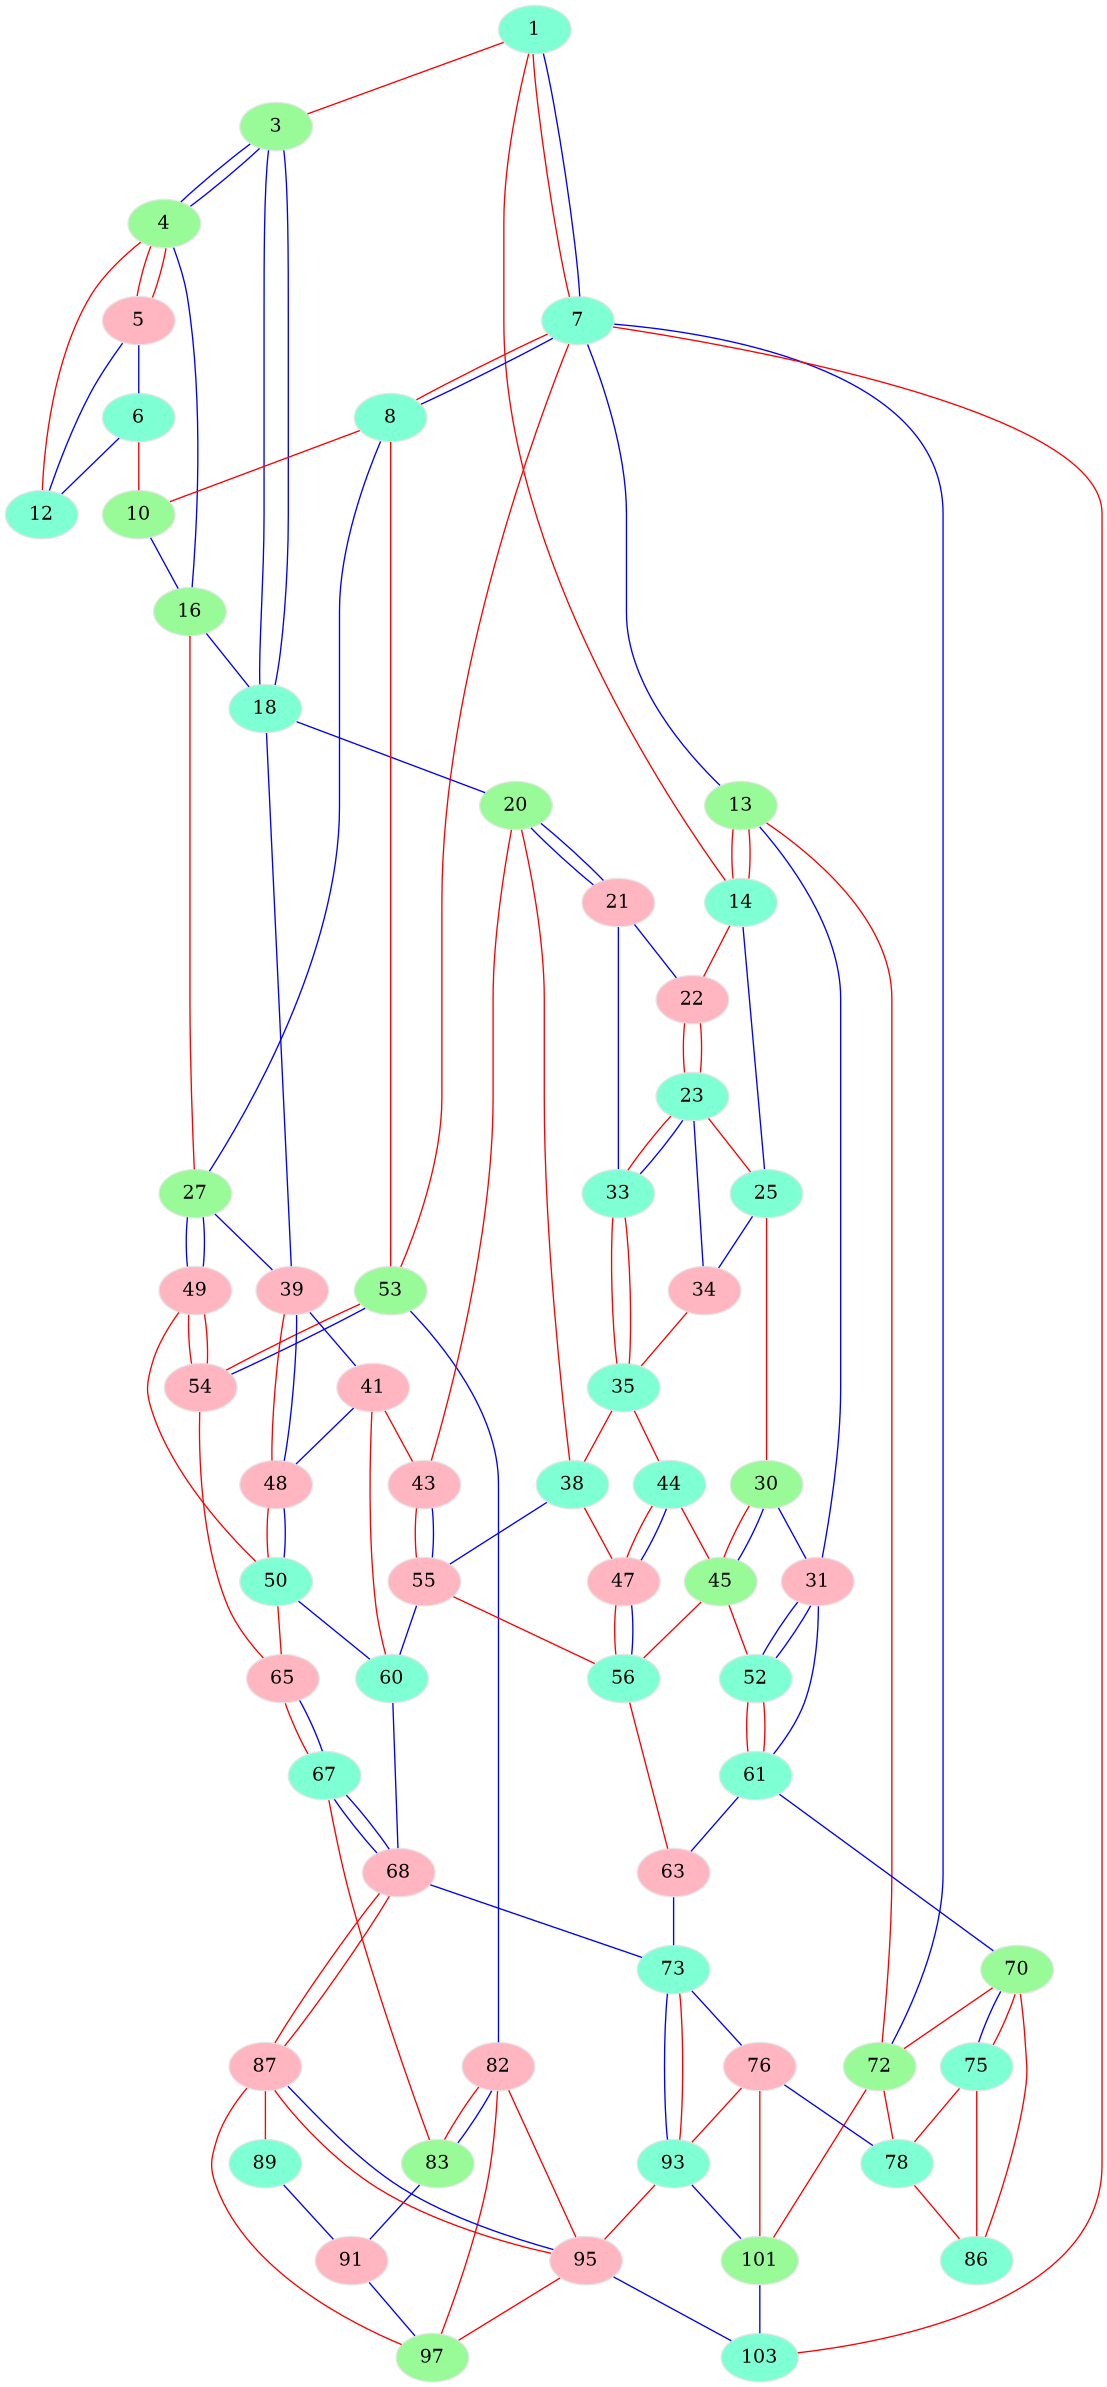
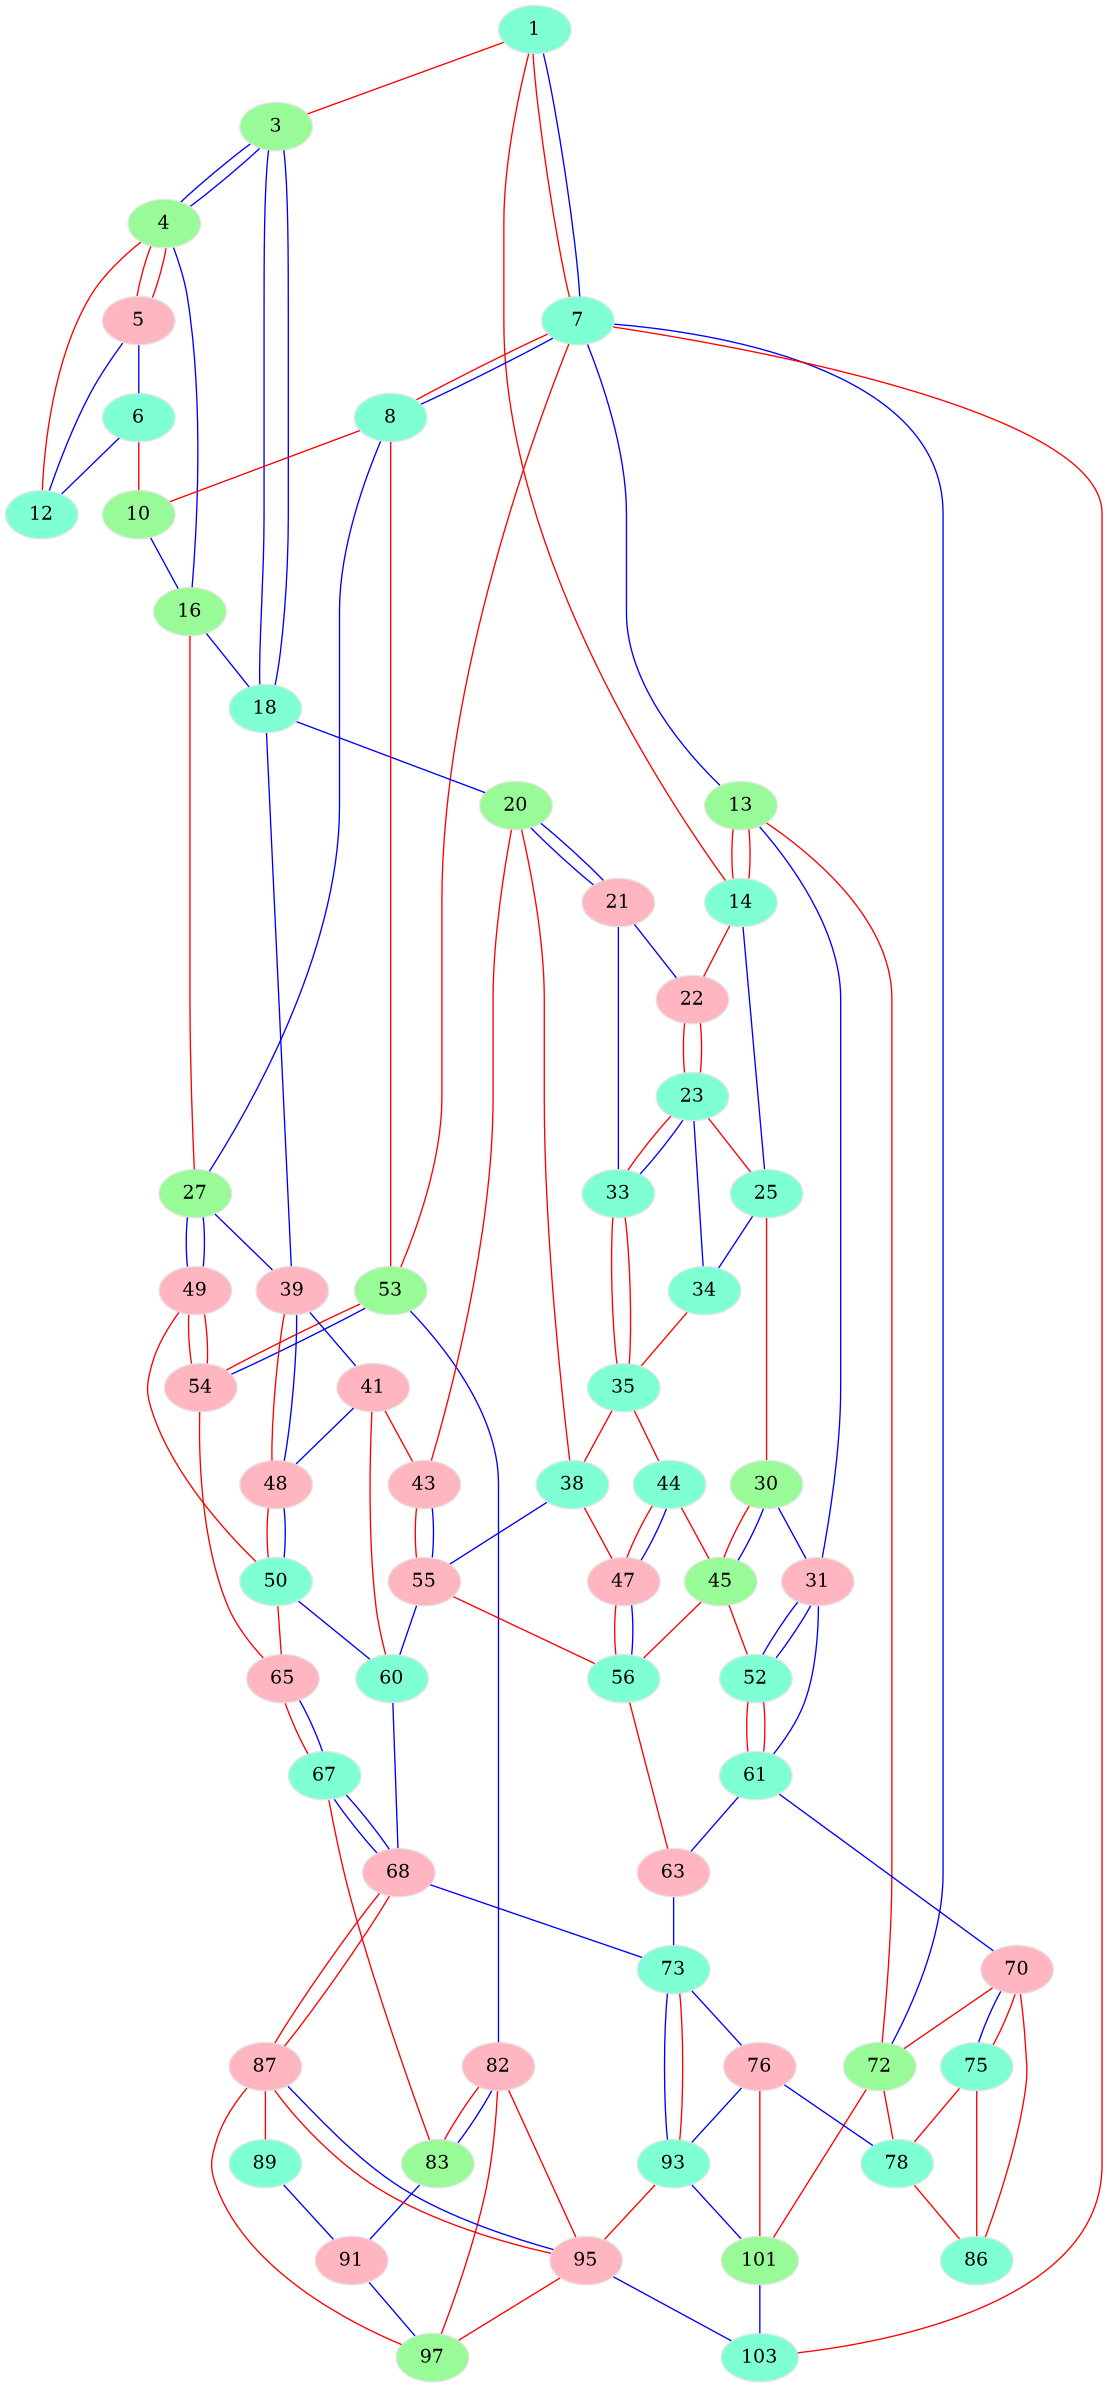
(705, 1291) -> (705, 1291)
(1017, 1970) -> (1017, 1970)
(717, 2115) -> (717, 2115)
